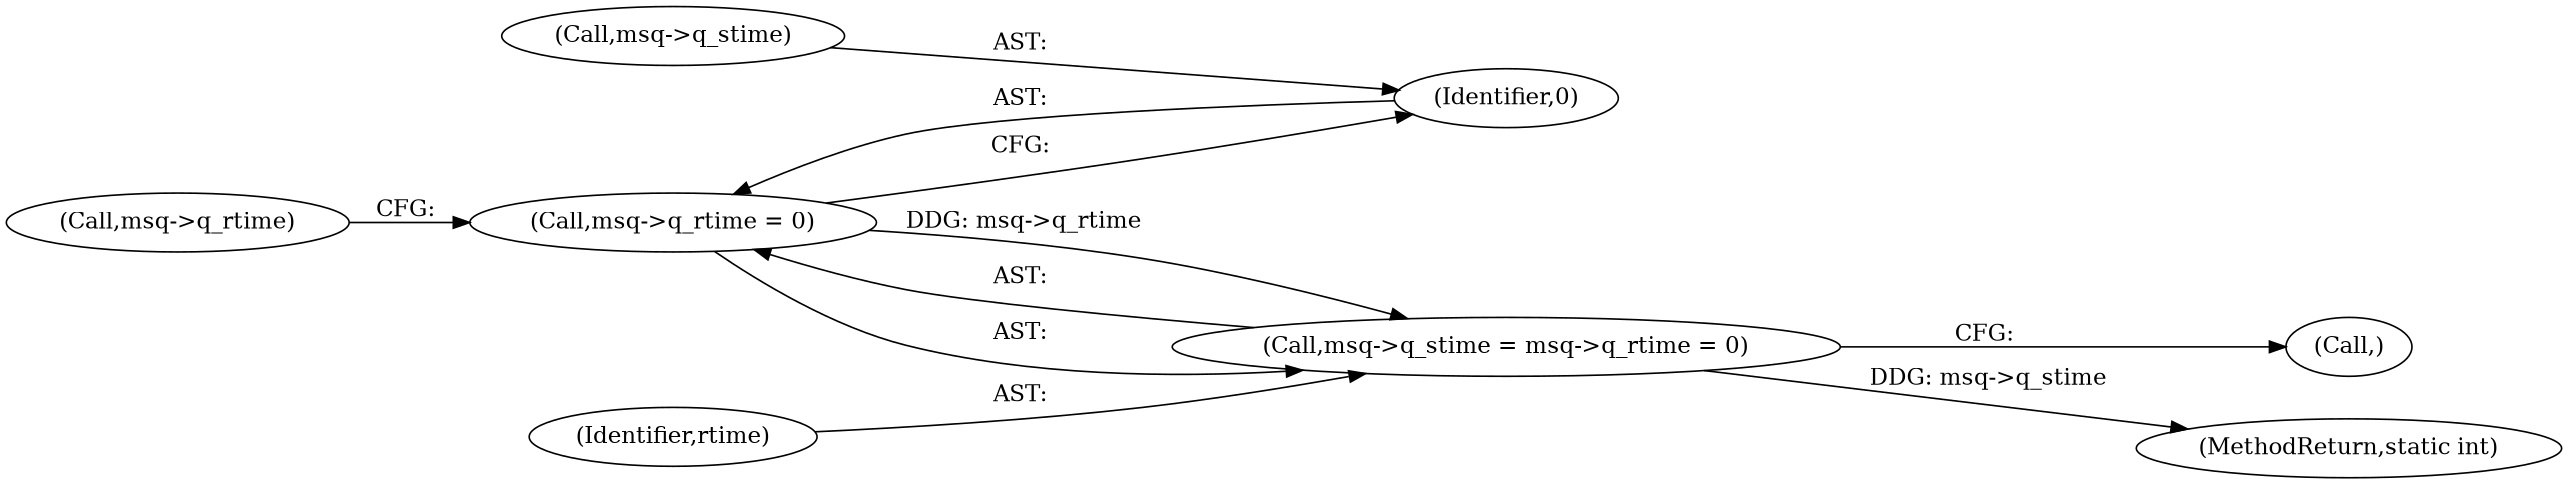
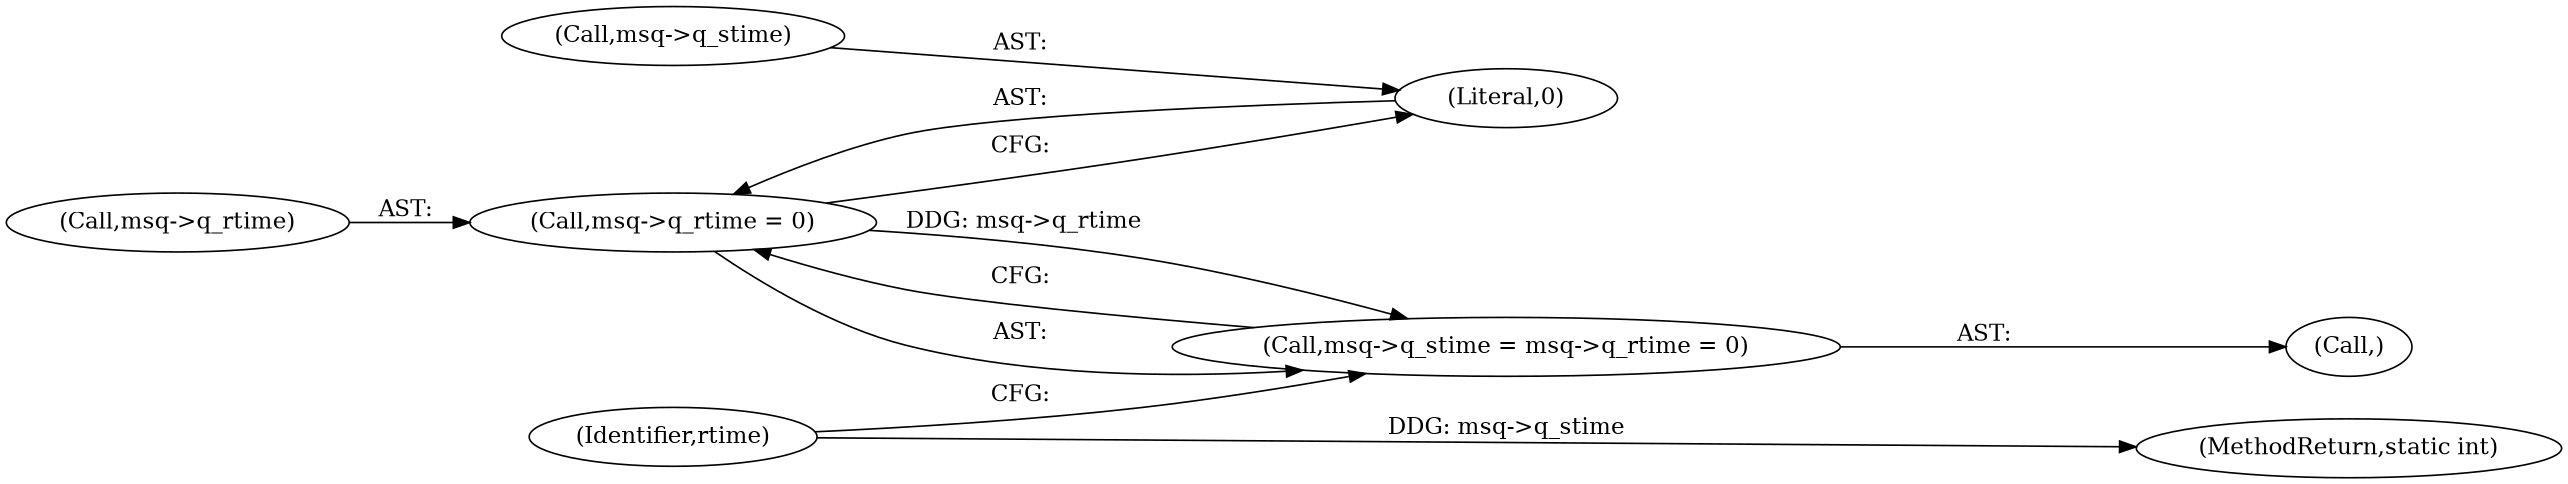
(1506, 98) -> (1506, 98)
(409, 210) -> (409, 210)
(1024, 277) -> (1024, 277)
(1988, 335) -> (1988, 335)
(1024, 395) -> (1024, 395)
(1938, 399) -> (1468, 442)
